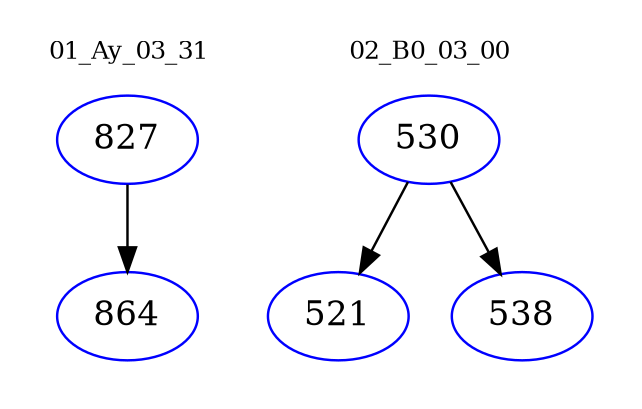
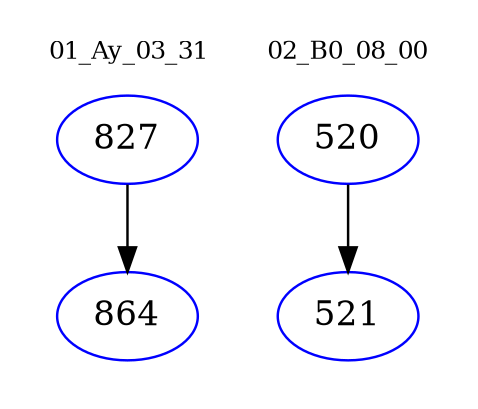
(430, 53) -> (348, 53)
(429, 140) -> (348, 140)
(522, 316) -> none
